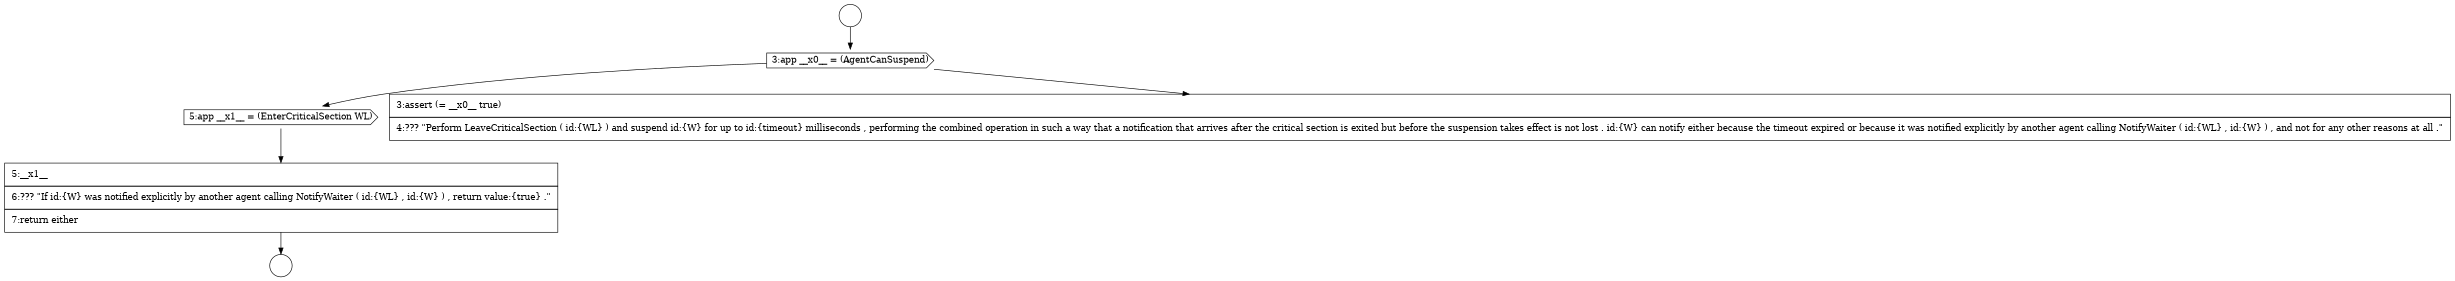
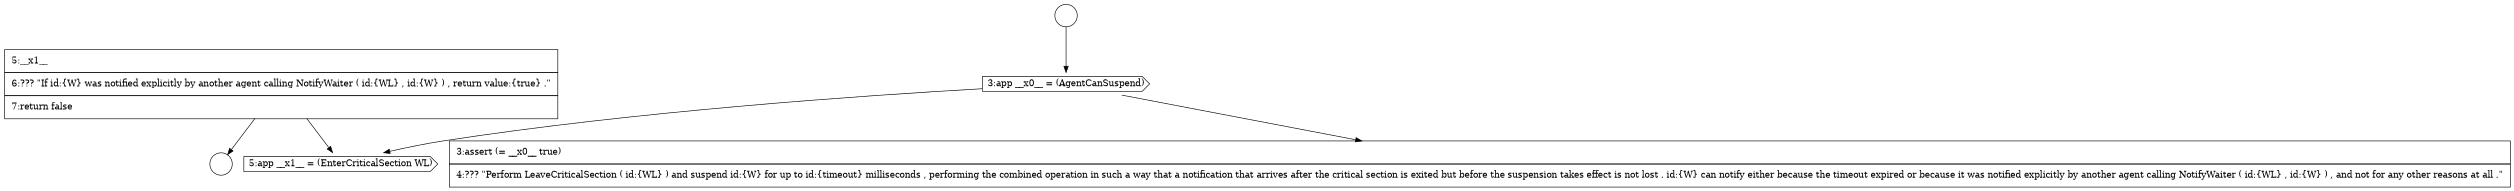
(281, 142) -> (318, 133)
(45, 220) -> (42, 107)
